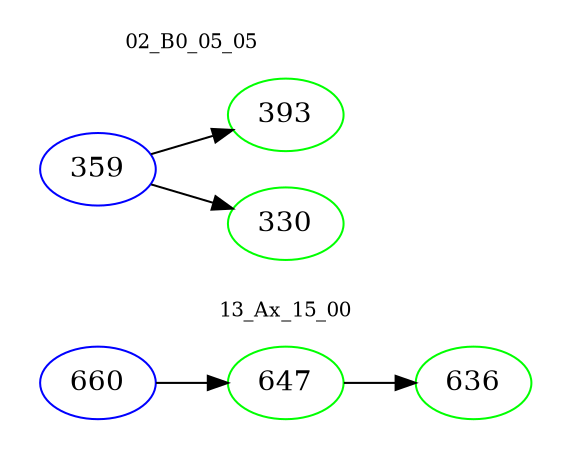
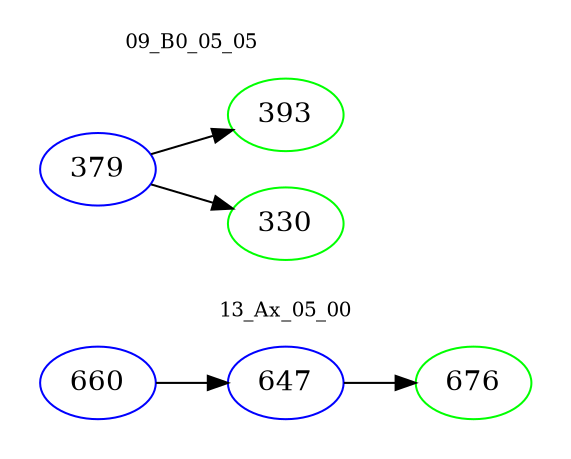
(192, 43) -> (192, 43)
(98, 169) -> (98, 169)
(286, 311) -> (286, 311)
(286, 383) -> (286, 383)
(474, 383) -> (474, 383)
